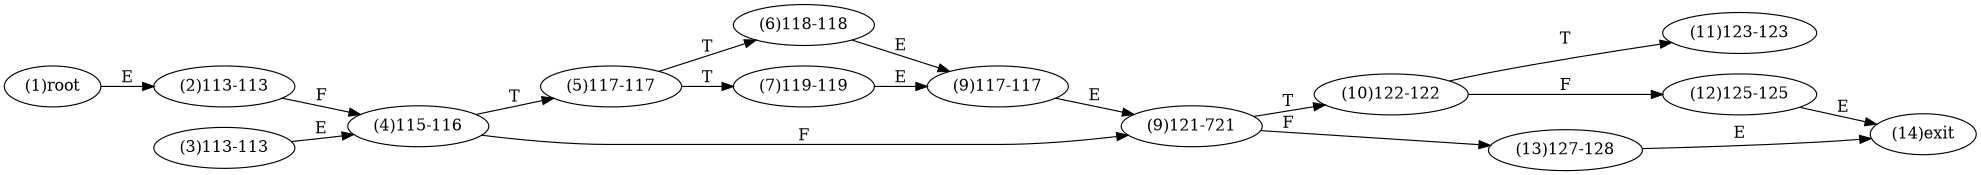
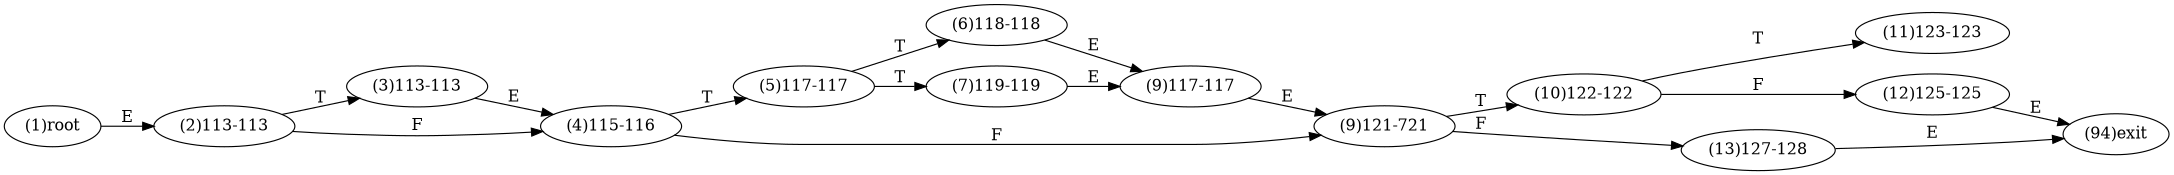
none -> (315, 108)
(1923, 134) -> (2116, 134)
